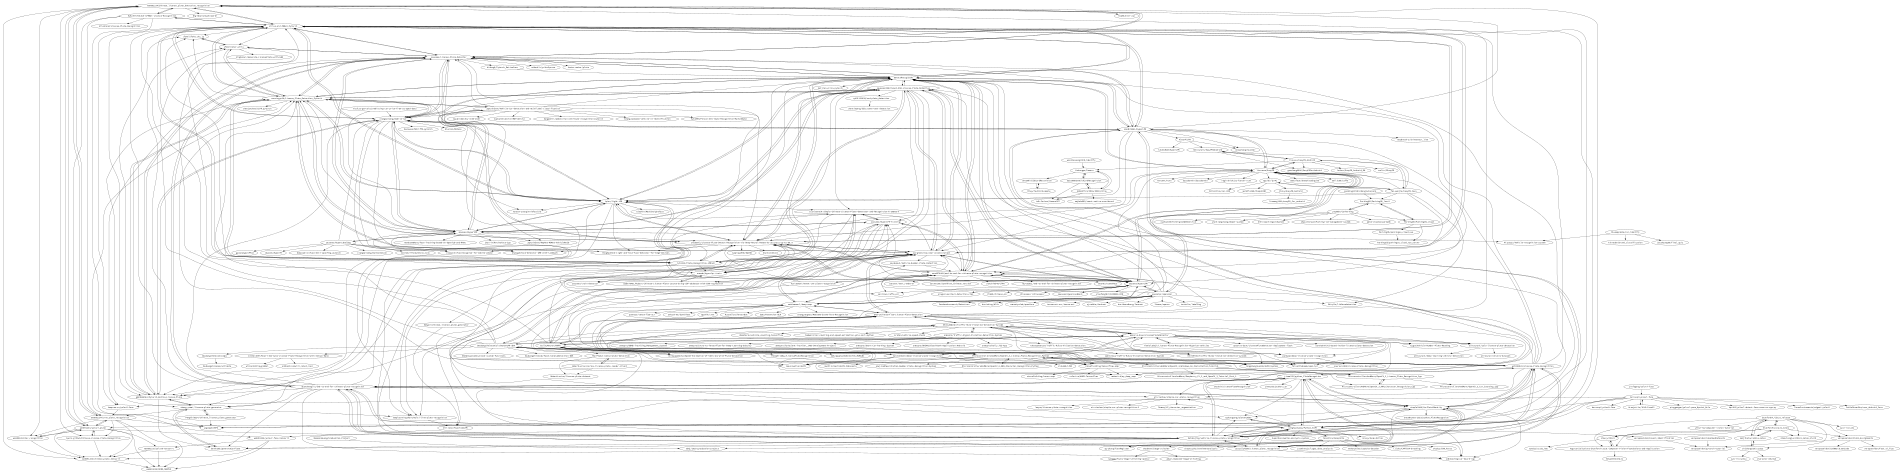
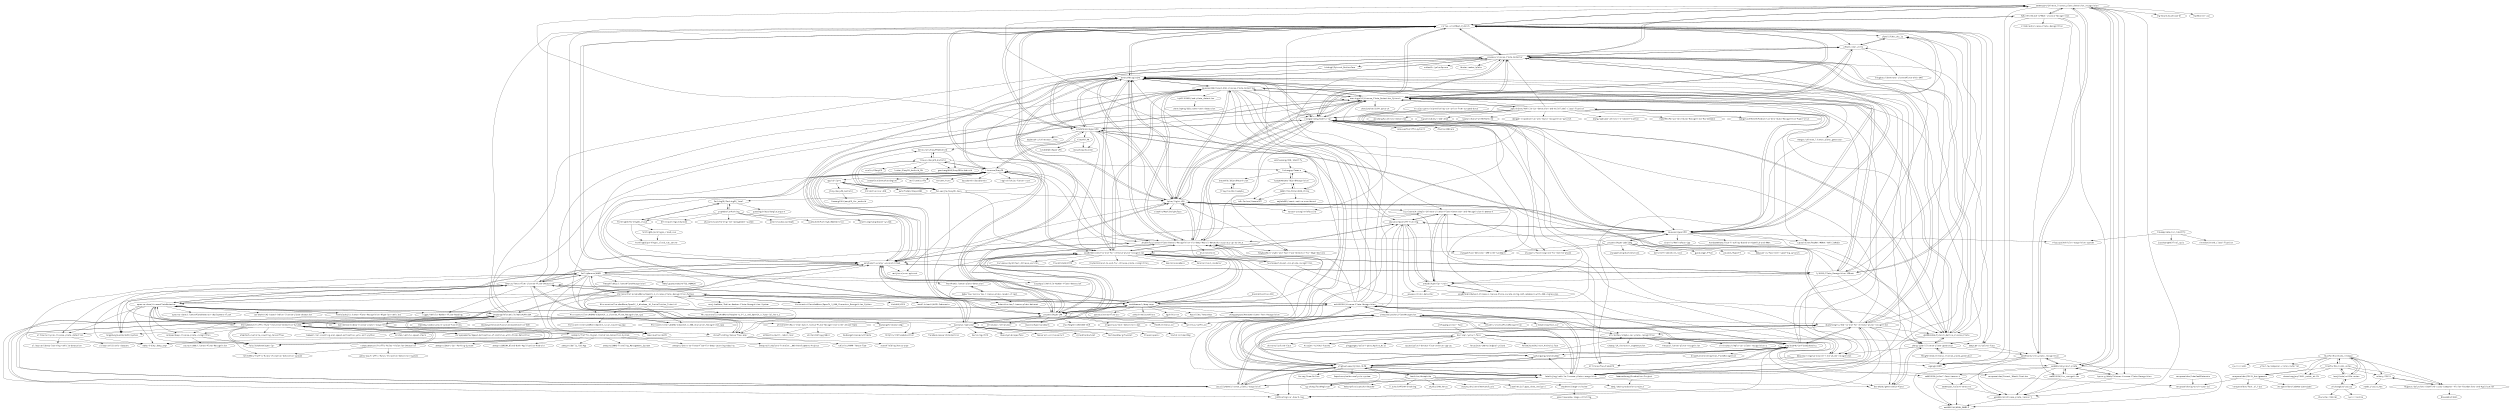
none -> (1390, 119)
none -> (1774, 119)
(1367, 196) -> (748, 206)
(225, 244) -> (1904, 177)
(742, 253) -> none
(923, 258) -> (893, 268)
(946, 279) -> none
(786, 309) -> (1206, 300)
(934, 320) -> none
(1129, 459) -> none
